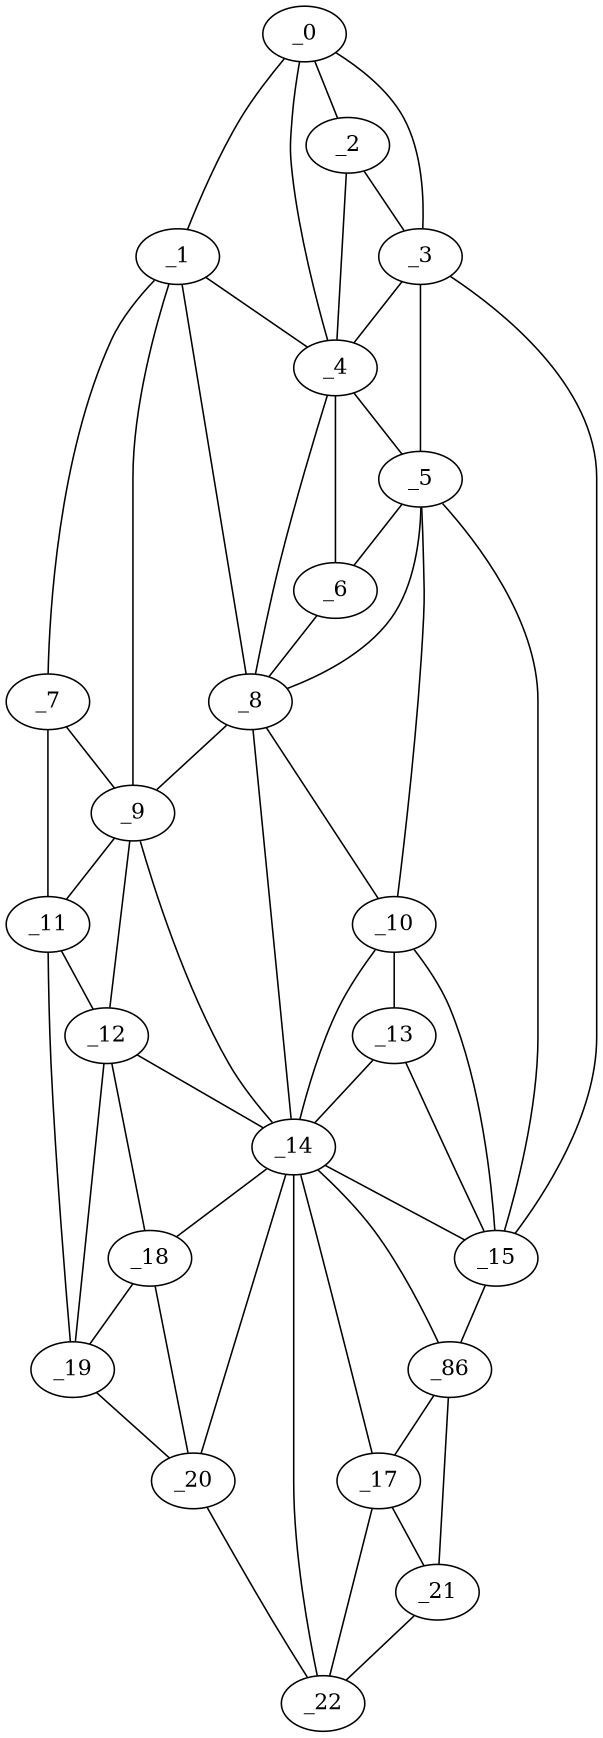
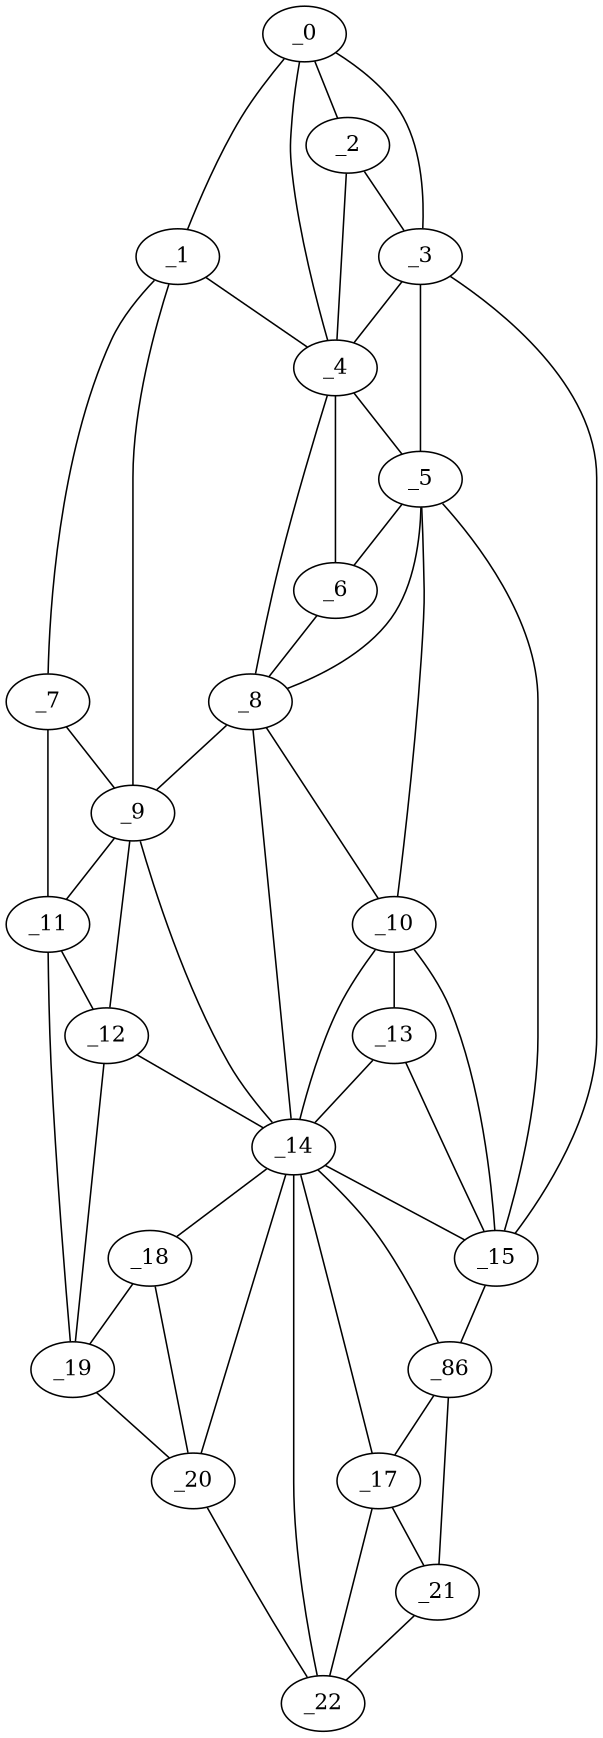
(214, 479) -> none
(128, 1147) -> none
